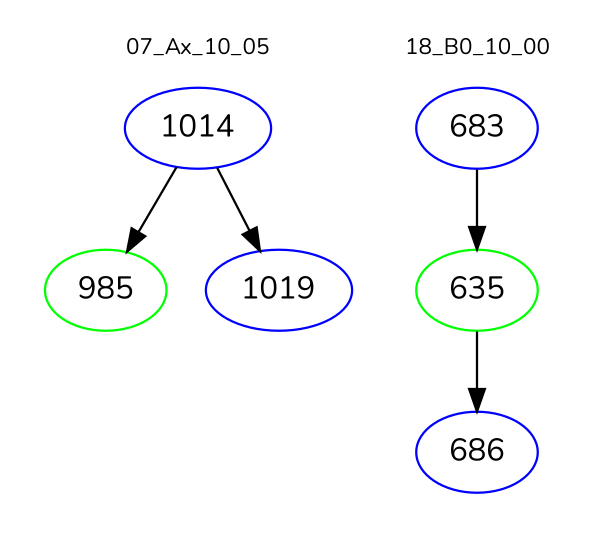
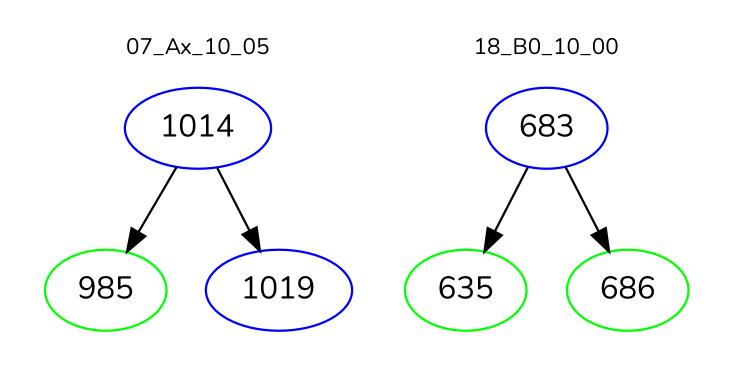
(477, 360) -> (582, 199)
(477, 452) -> (628, 290)
